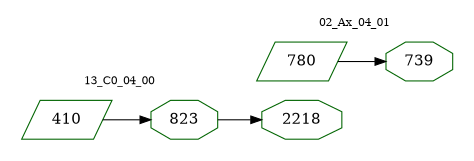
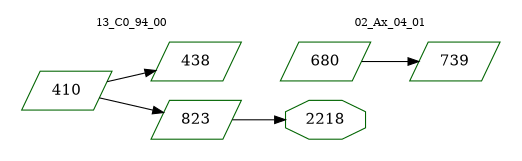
none -> (196, 62)
(302, 62) -> (326, 62)
(419, 62) -> (455, 62)
(120, 81) -> (132, 23)
(184, 120) -> (196, 120)
